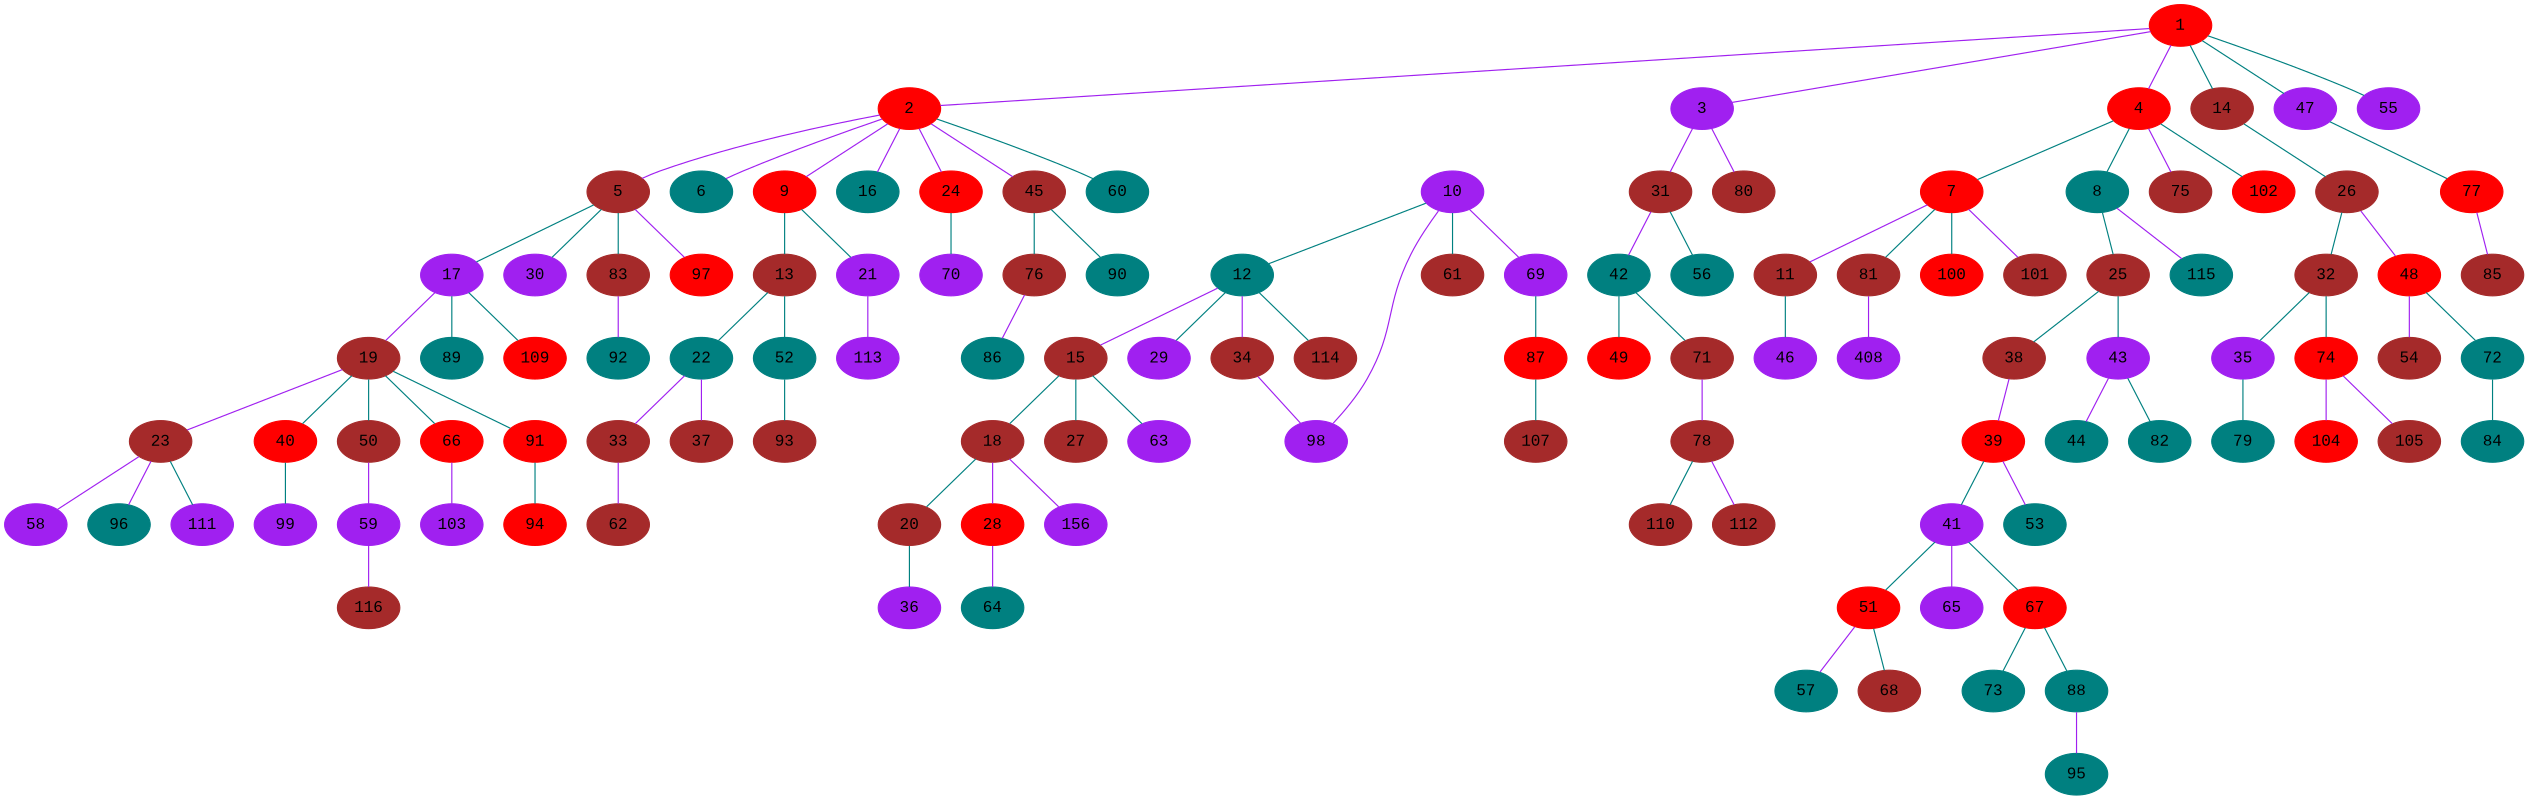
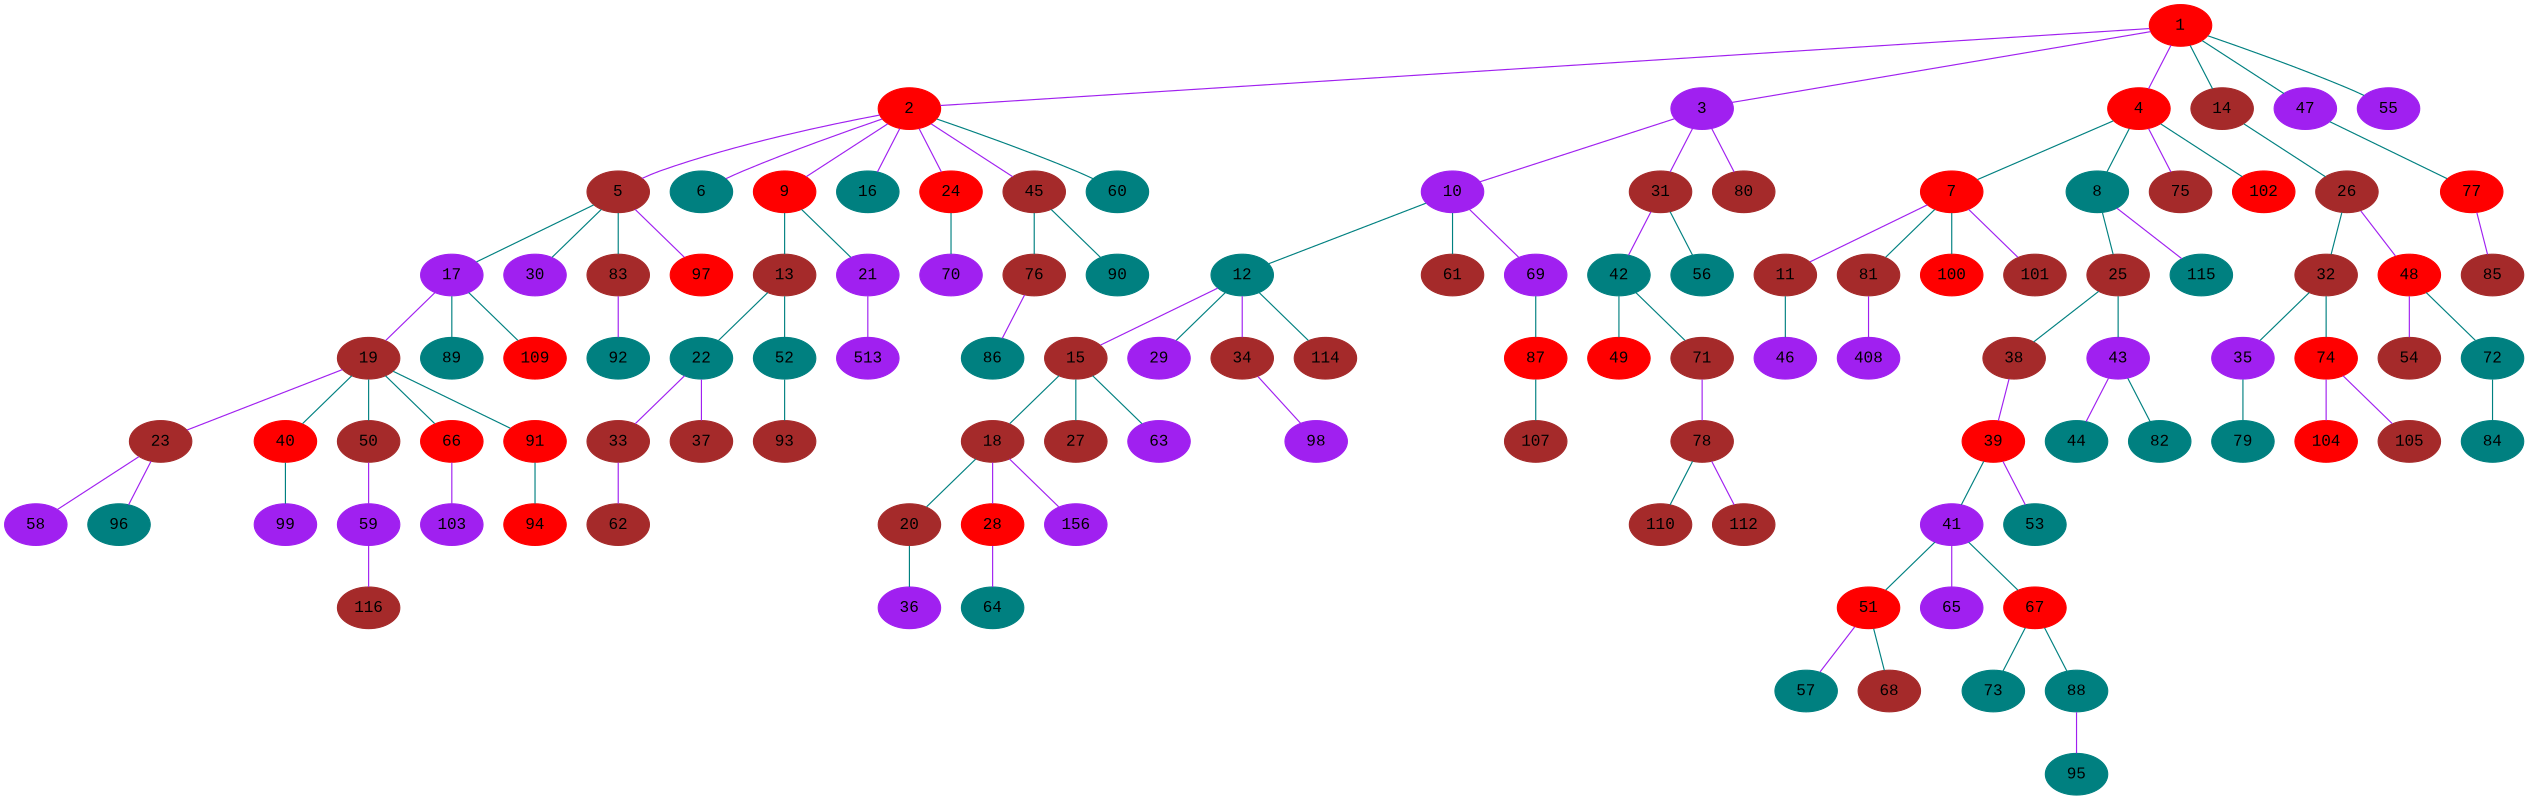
(1389, 319) -> (1577, 150)
(868, 358) -> (868, 358)
(202, 525) -> none
